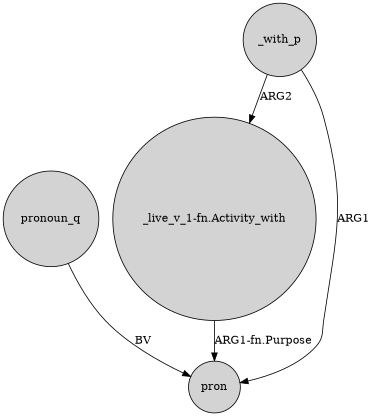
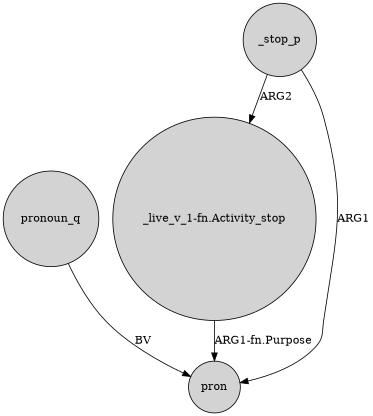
(280, 40) -> (280, 40)
(214, 219) -> (214, 219)
